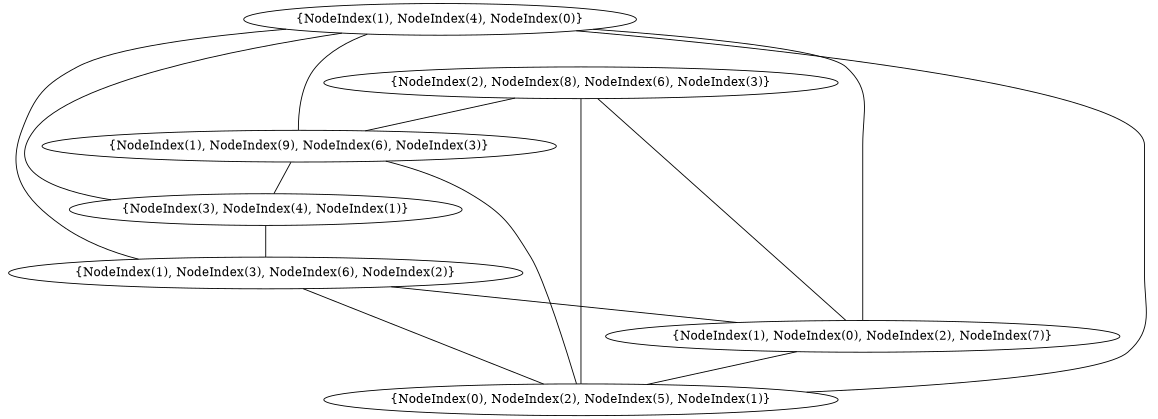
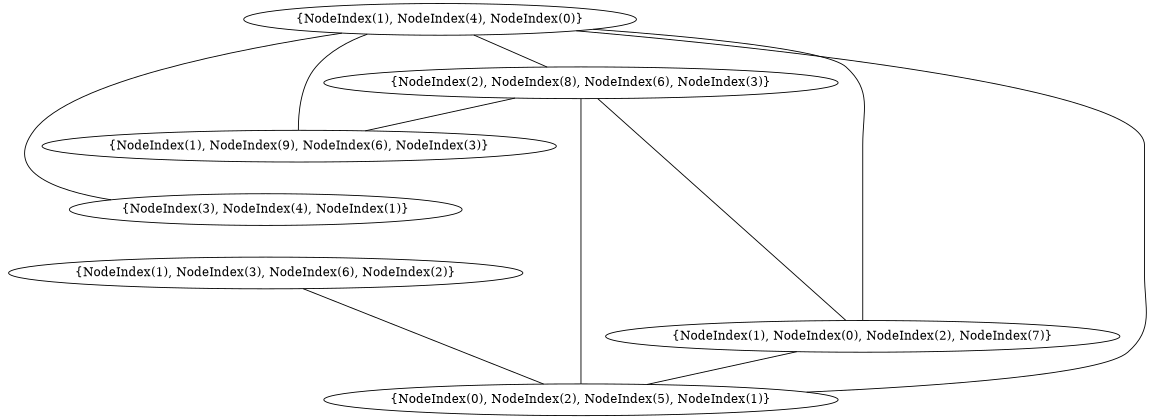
(47, 87) -> (510, 51)
(282, 178) -> none
(519, 238) -> none
(266, 241) -> none
(564, 305) -> none
